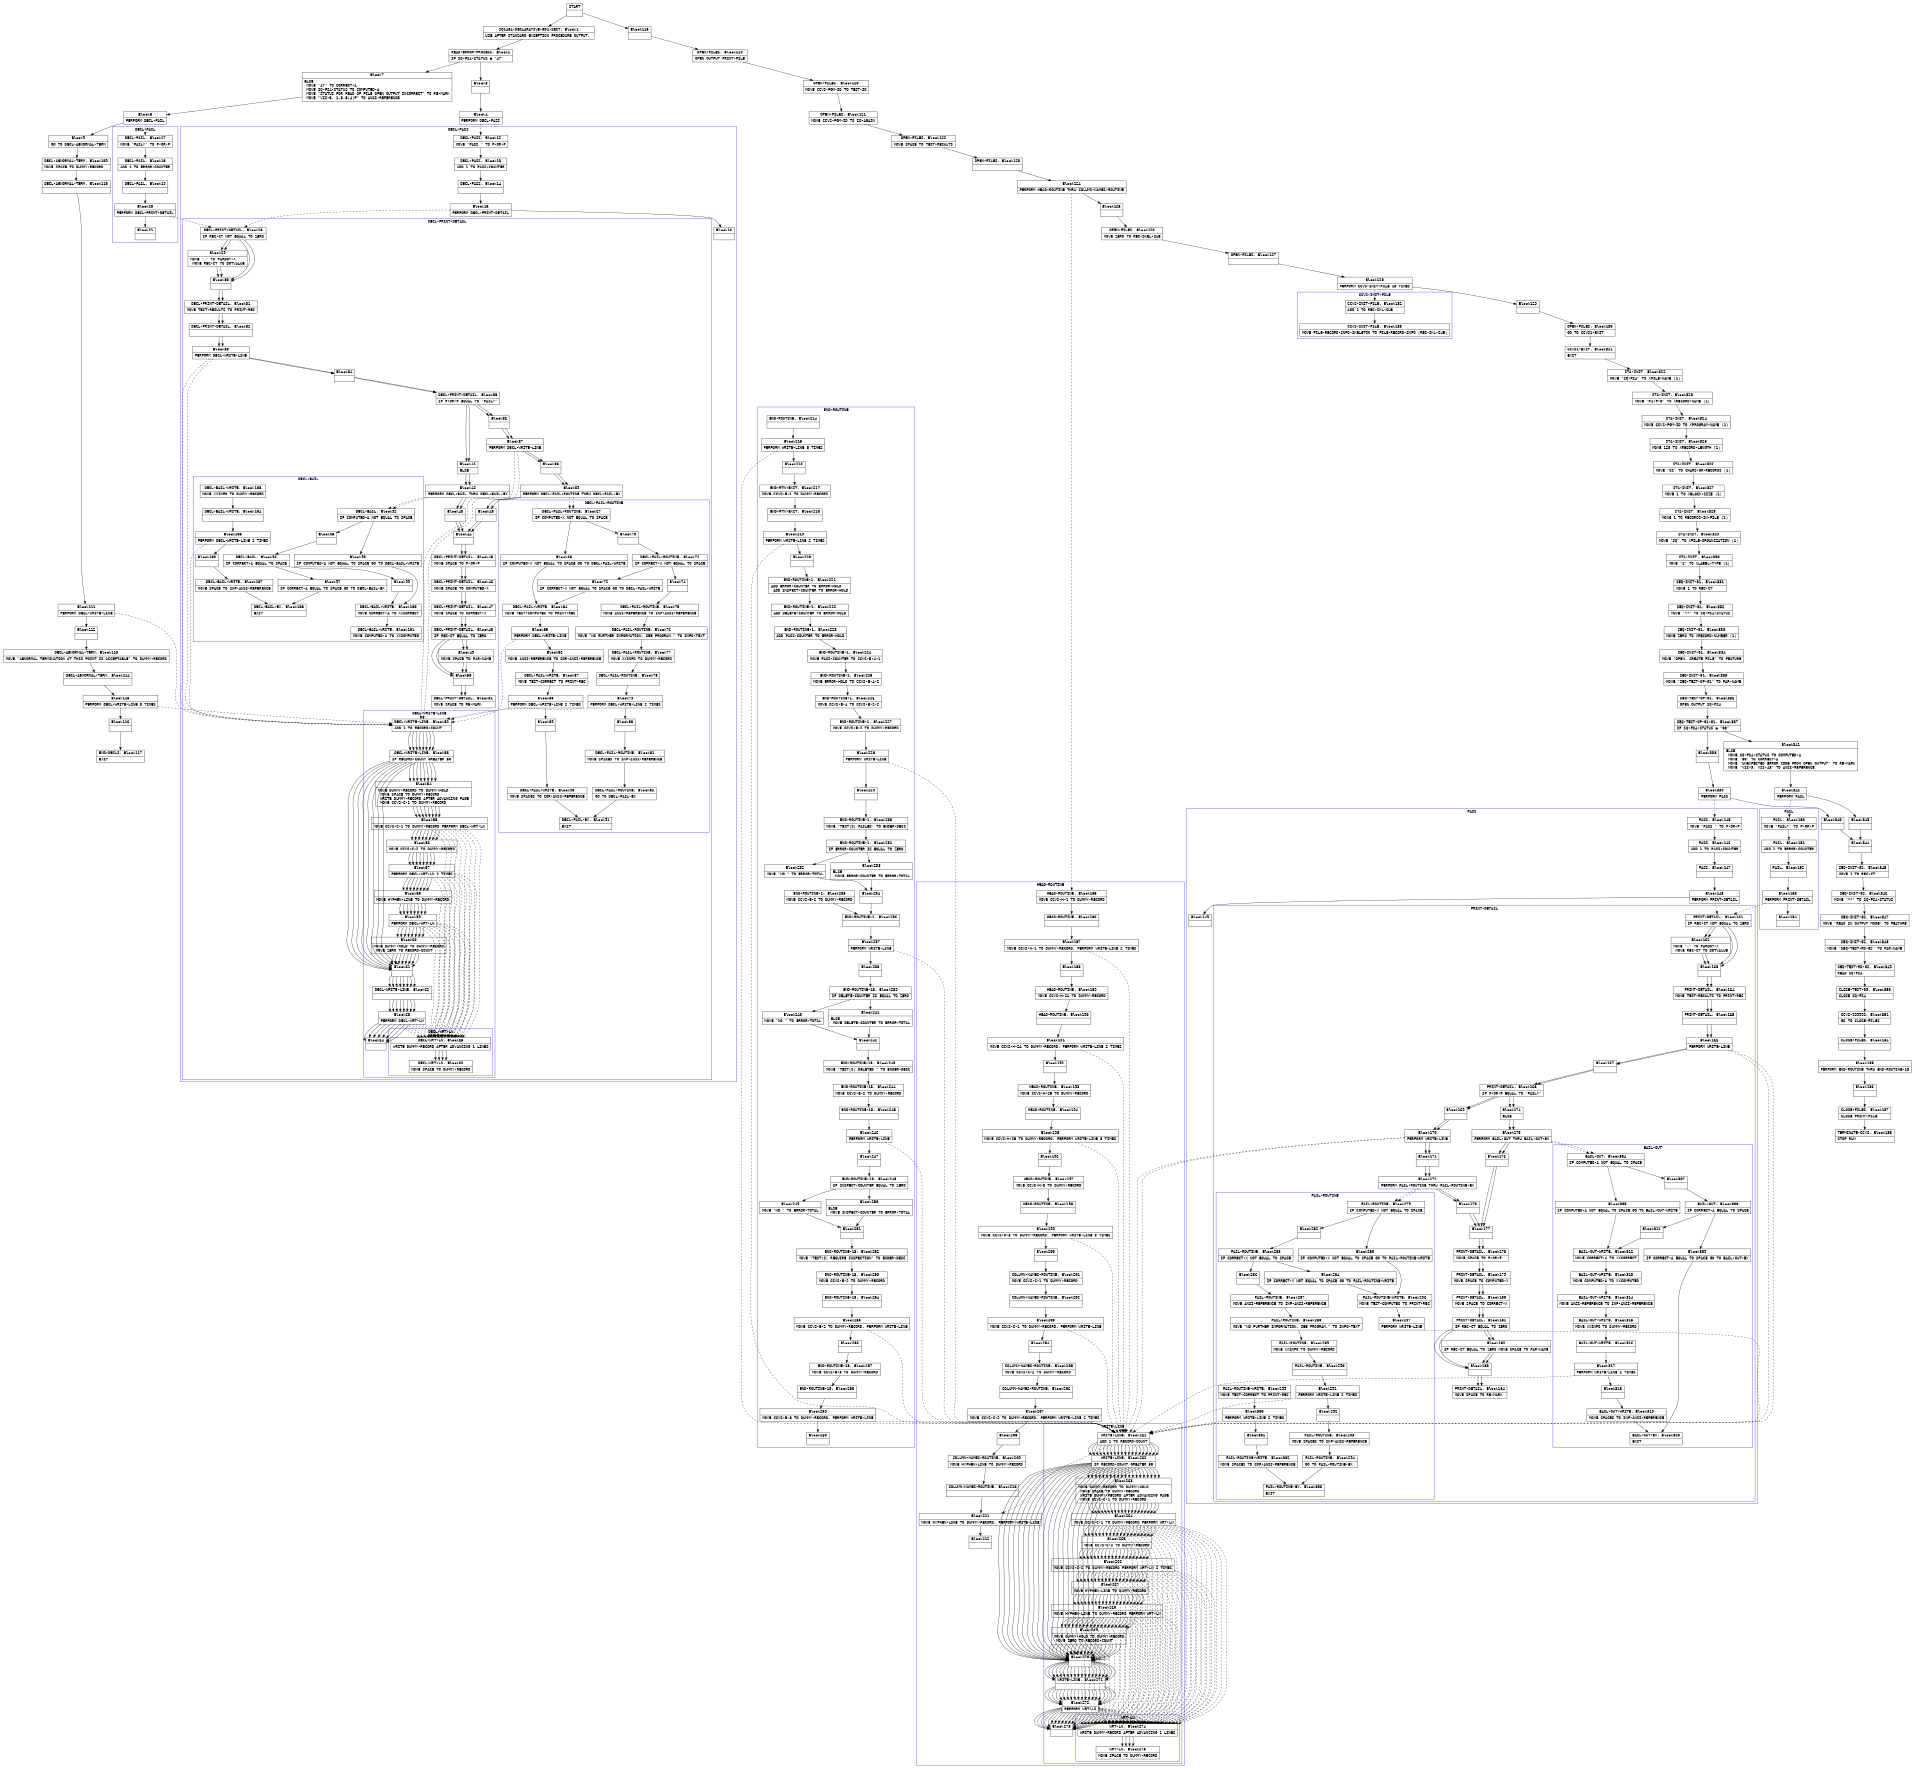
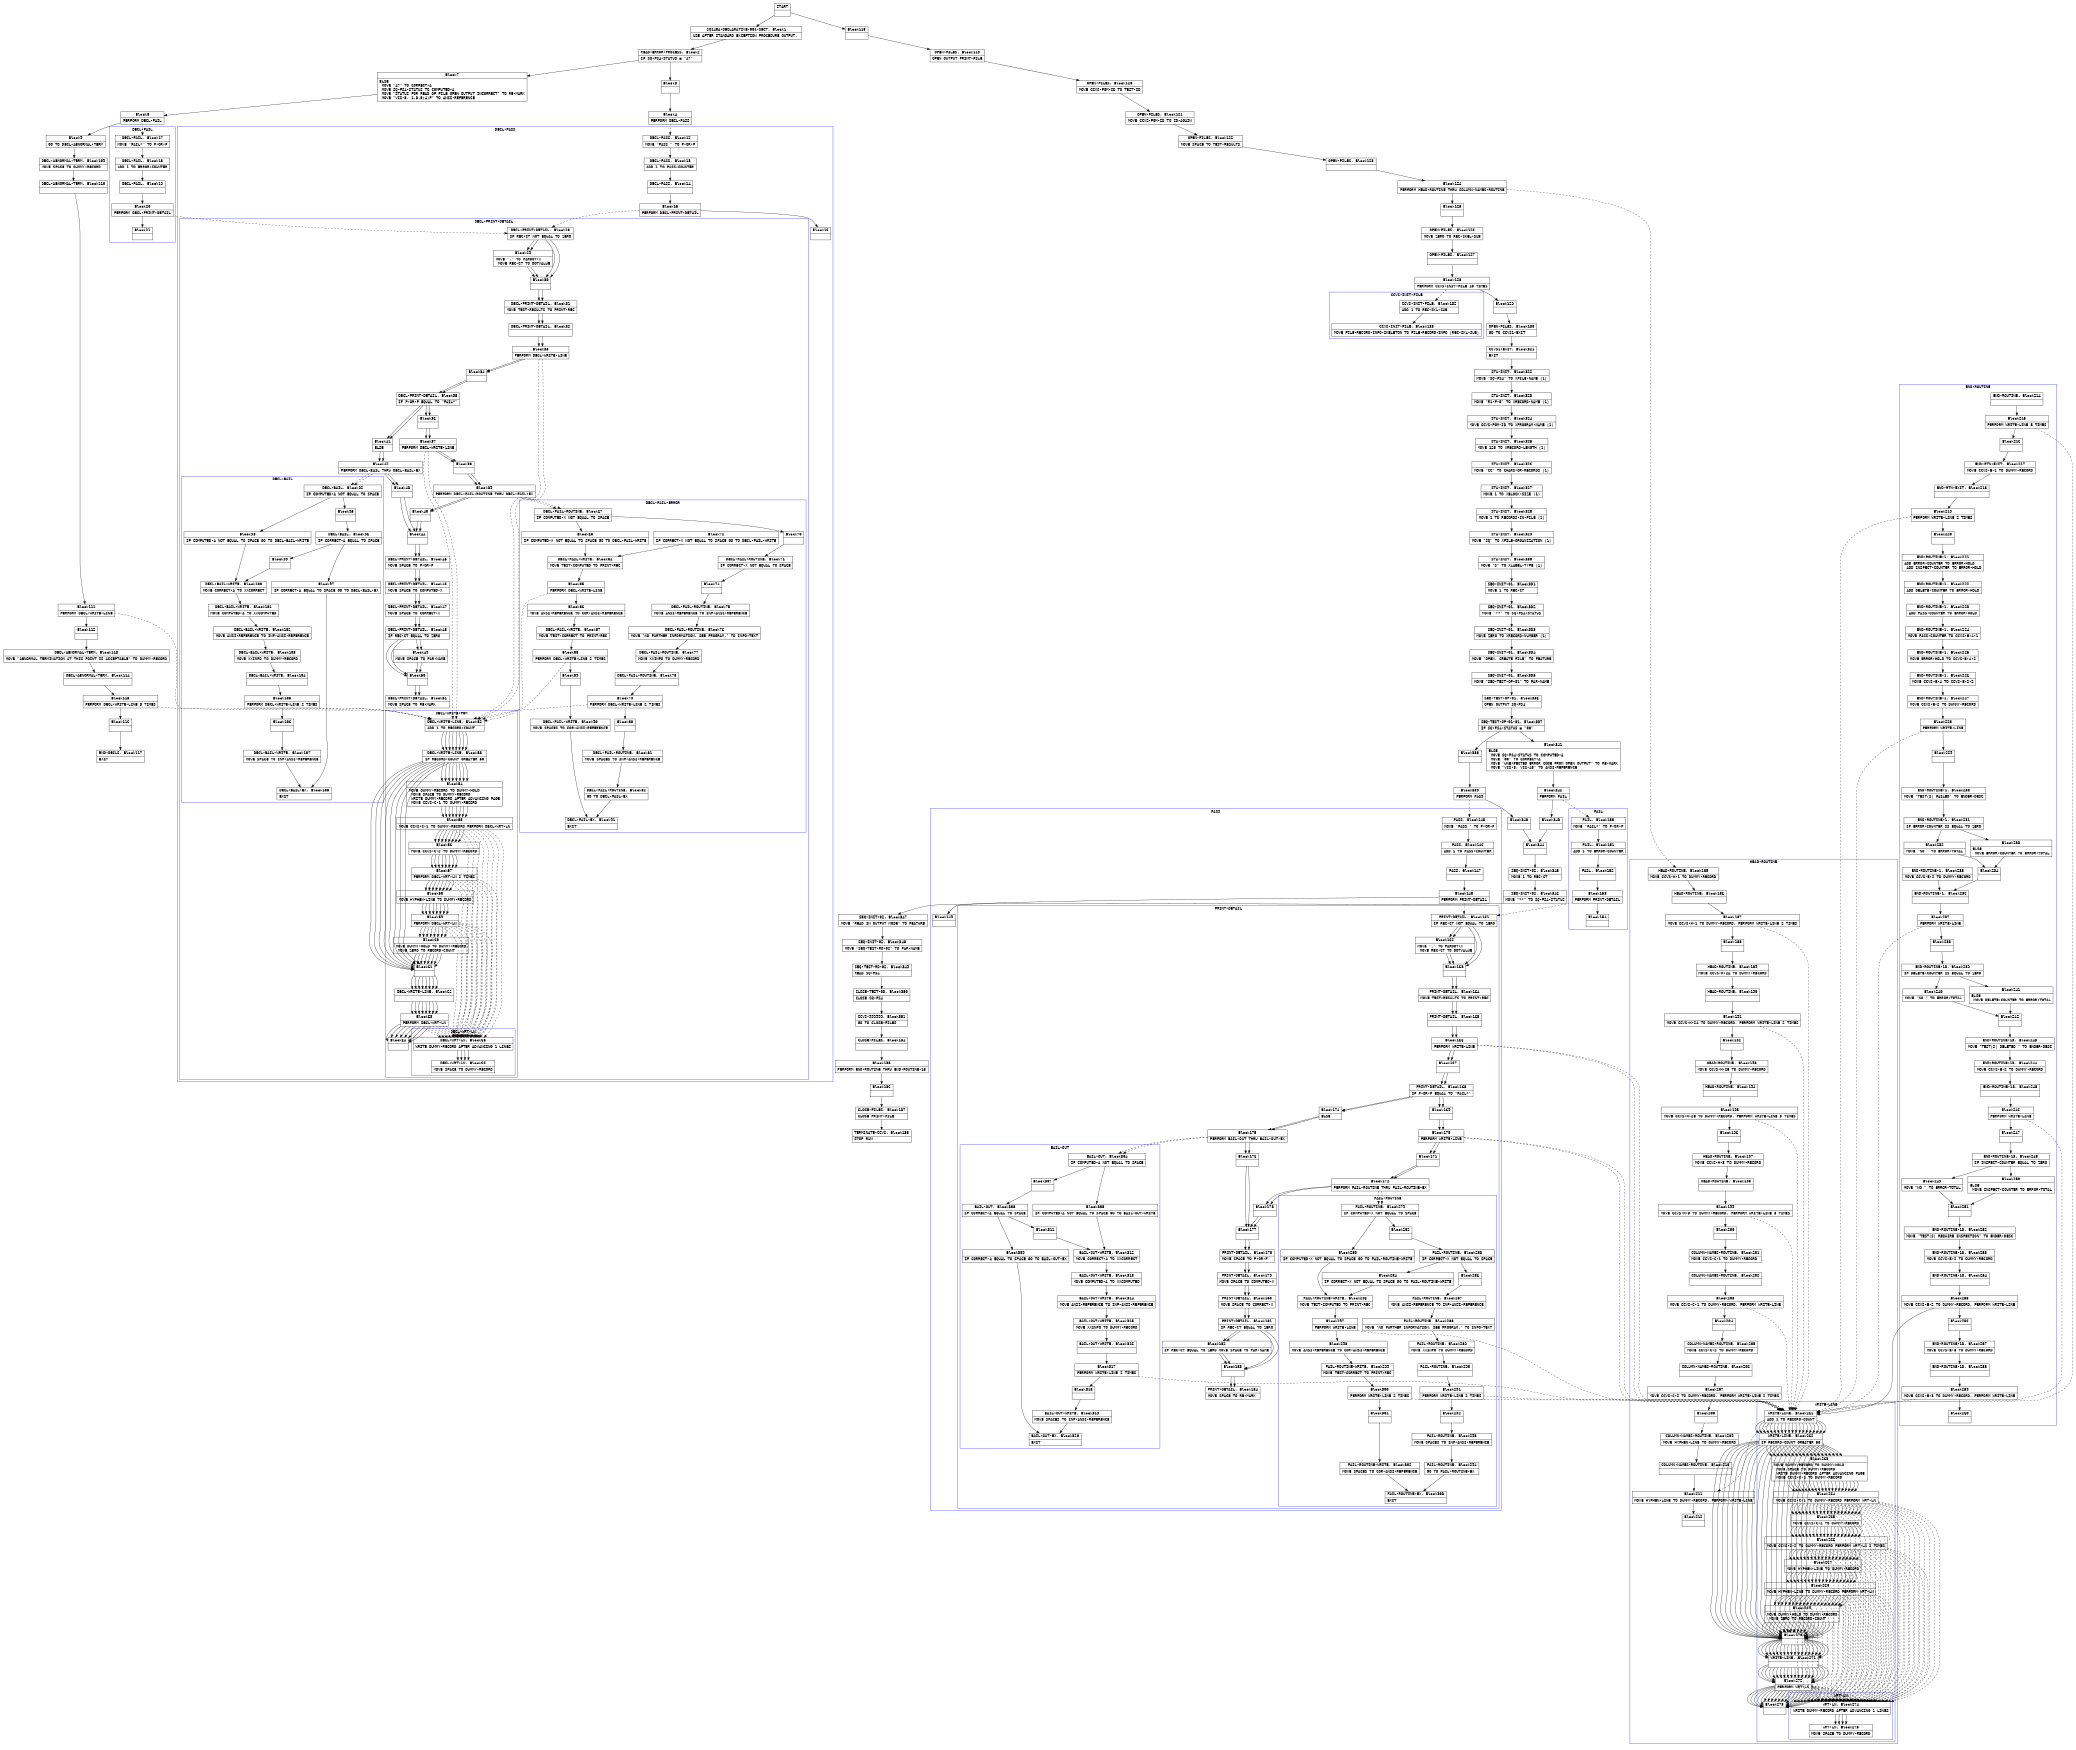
(604, 503) -> (663, 503)
(636, 573) -> none
none -> (262, 633)
(429, 713) -> (452, 713)
none -> (1338, 1347)
(908, 1413) -> (1892, 1377)
